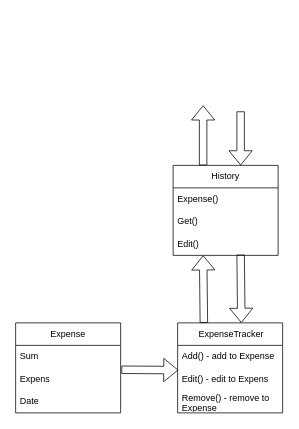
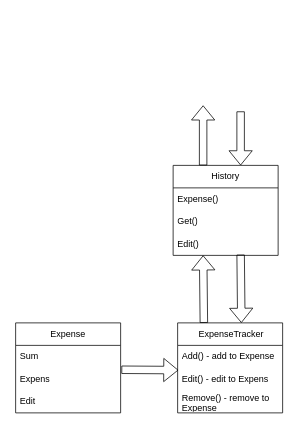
(30, 402) -> (29, 402)
